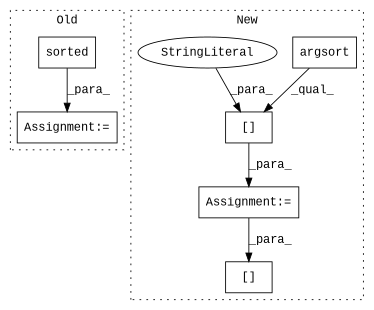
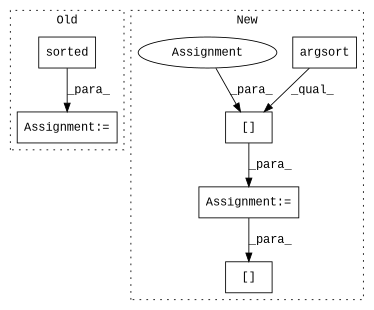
(208, 53) -> (208, 53)
